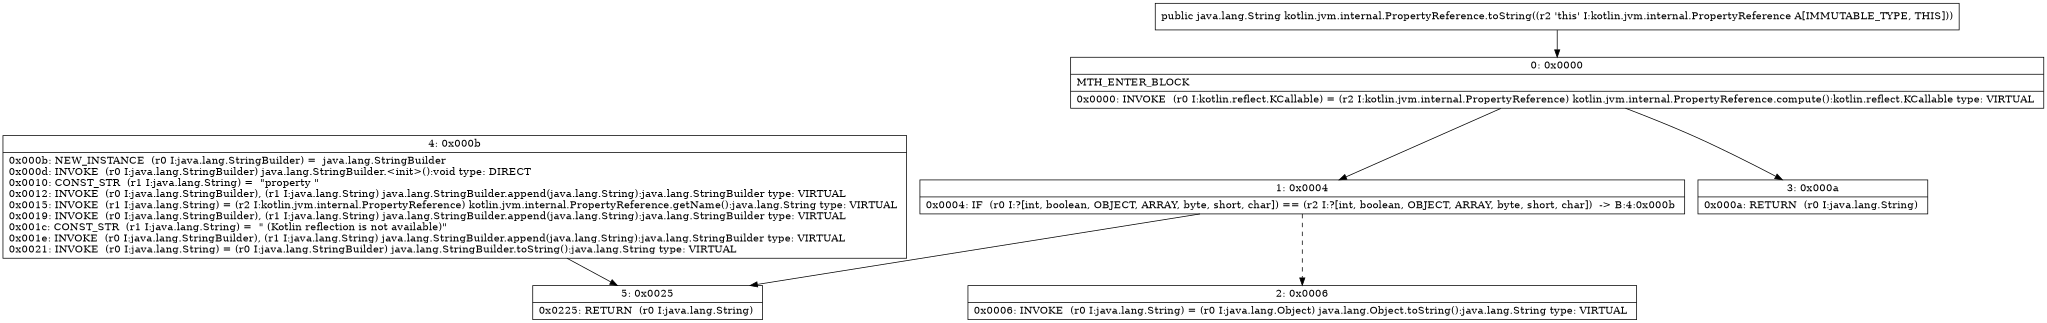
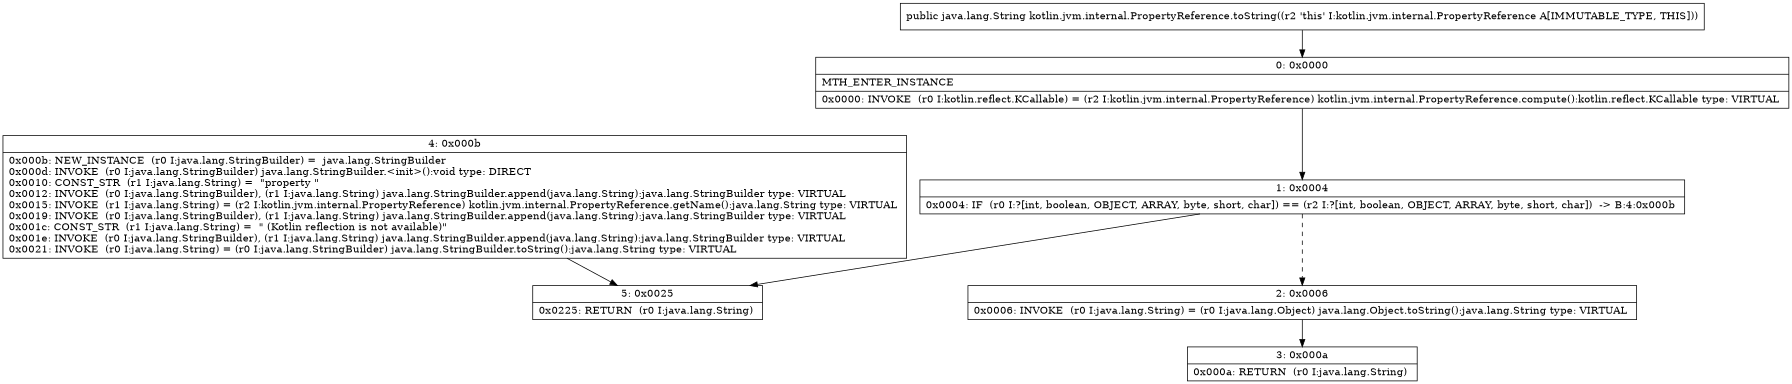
(1133, 82) -> (888, 82)
(1702, 140) -> (1302, 330)
